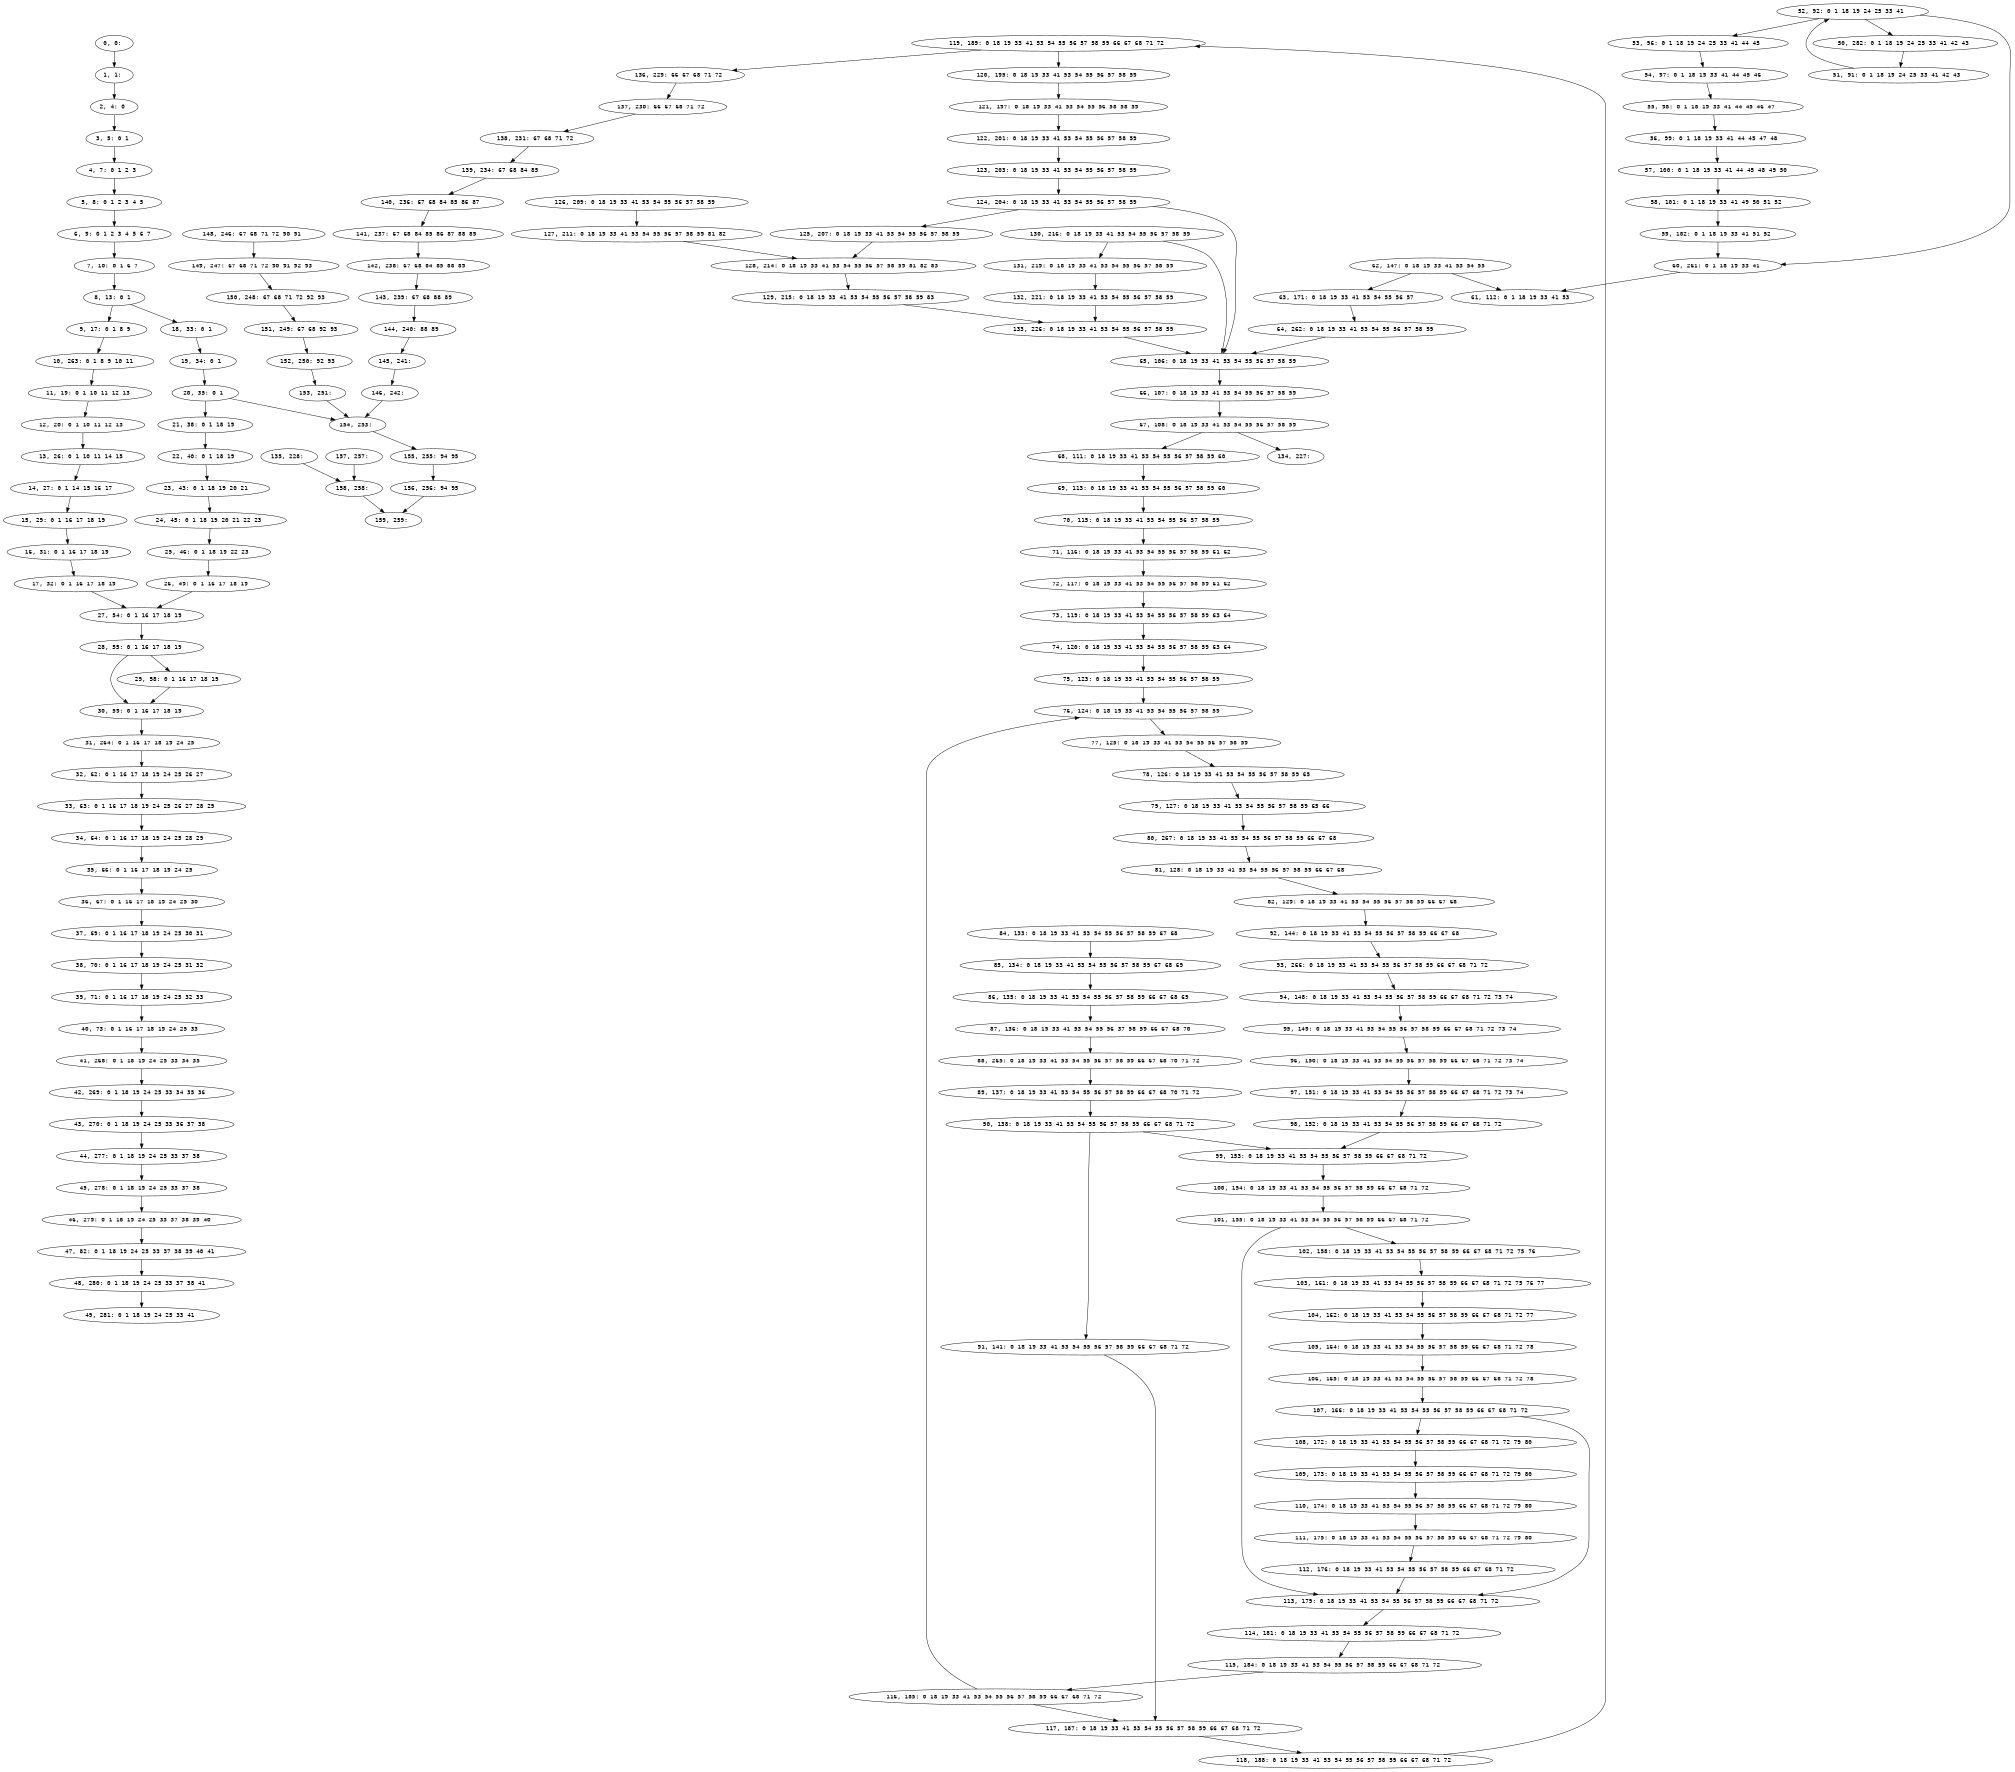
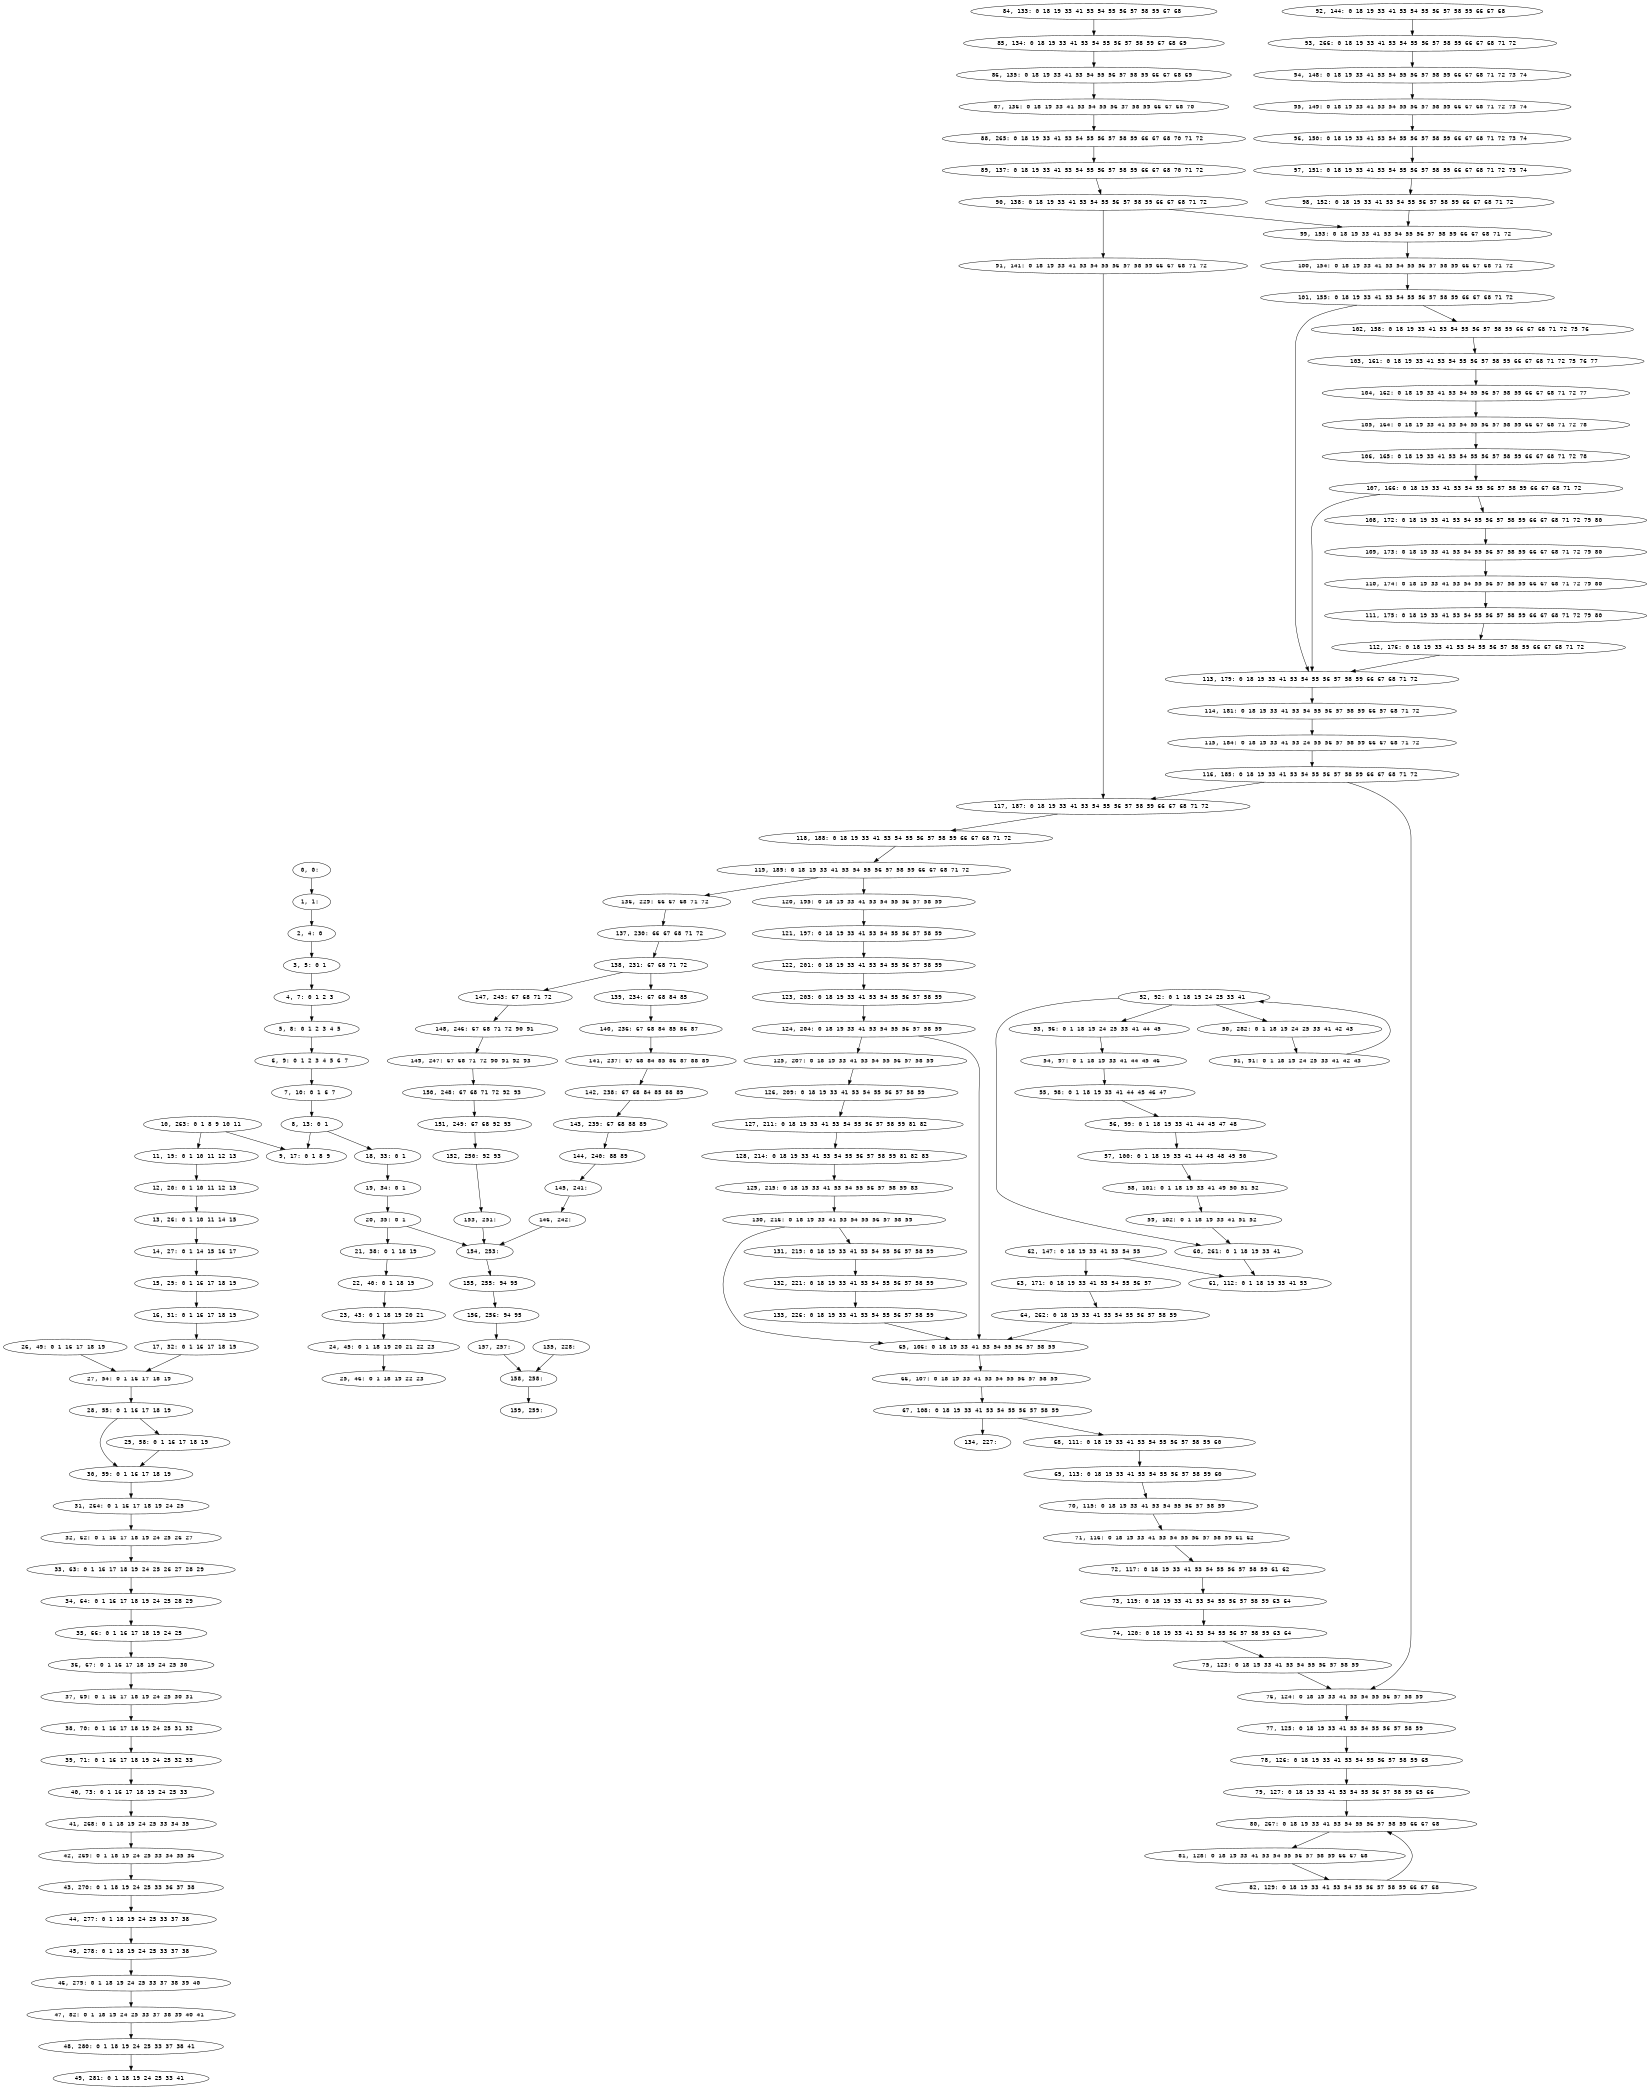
(1059, 107) -> (864, 934)
(864, 249) -> (852, 1075)
(971, 313) -> (834, 1202)
(102, 343) -> (253, 1140)
(415, 503) -> (496, 1329)
(208, 566) -> none
(1365, 916) -> (1412, 1858)
none -> (515, 997)
(1354, 1633) -> (1312, 711)
(1335, 1665) -> (1312, 743)
